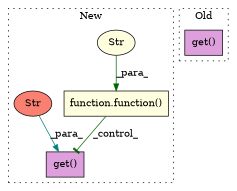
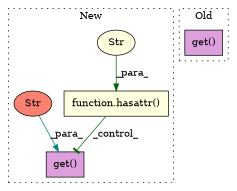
(116, 104) -> (116, 104)
